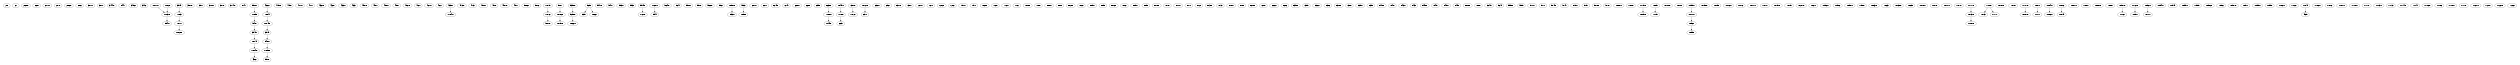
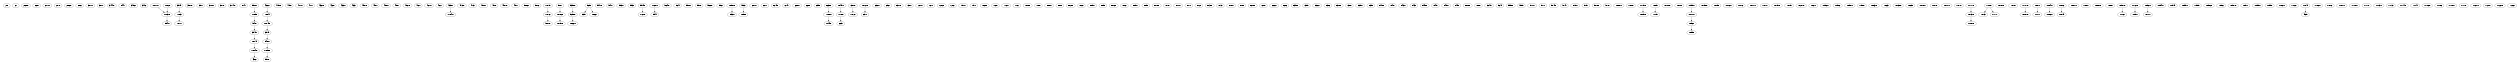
(179, 33) -> none
